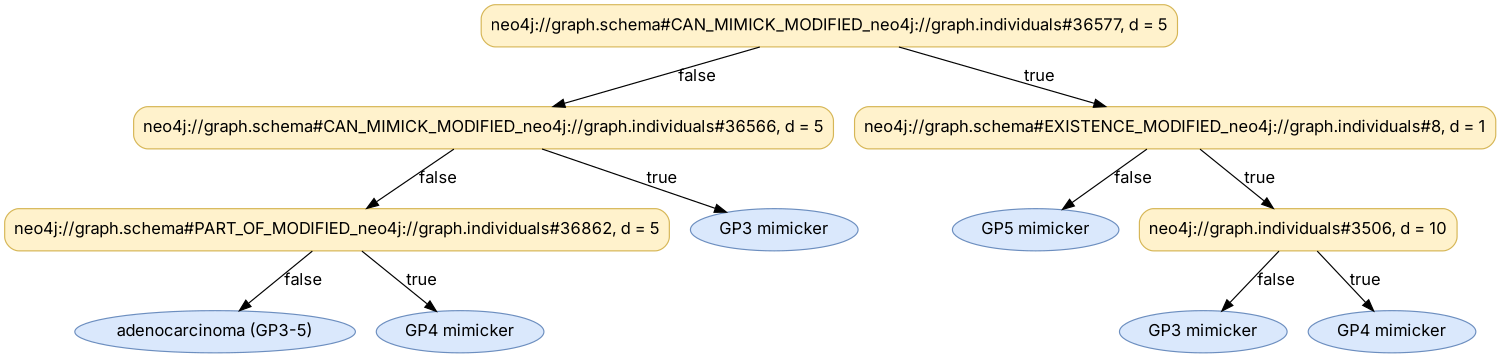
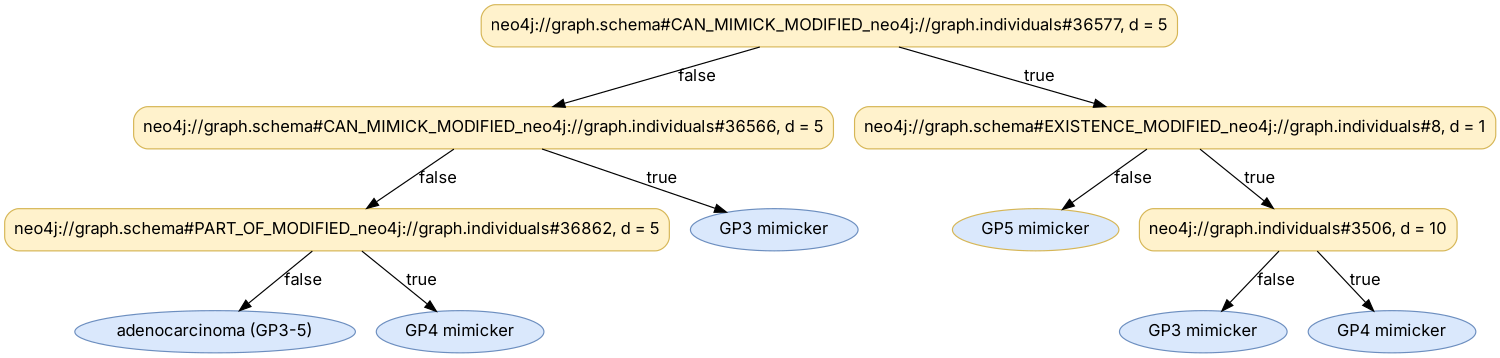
(1036, 230) -> (1036, 230)
